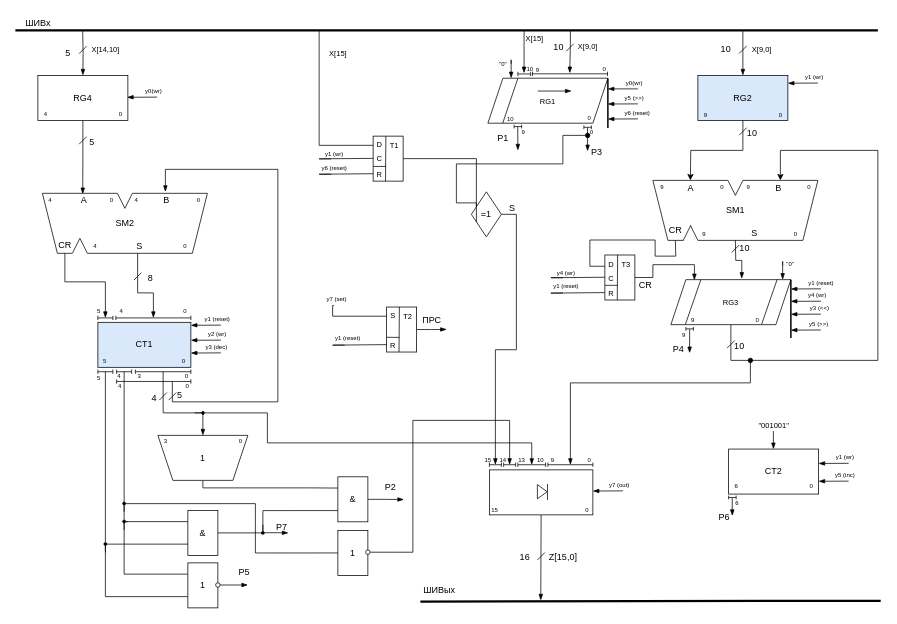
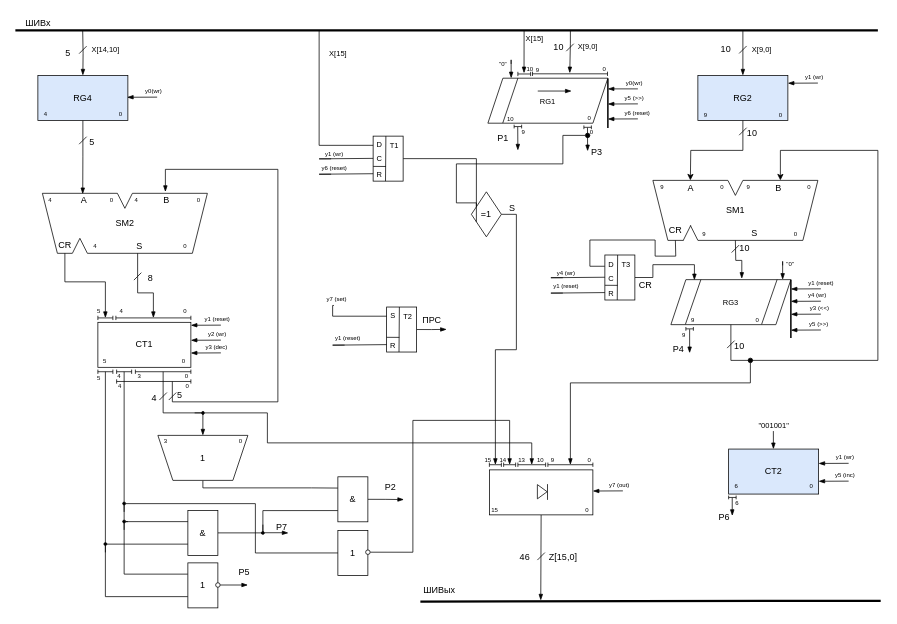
(83, 98) -> (83, 98)
(144, 345) -> (144, 345)
(774, 472) -> (774, 472)
(525, 558) -> (525, 558)
